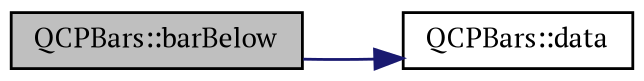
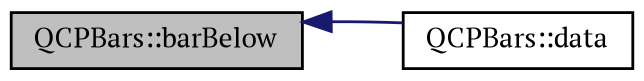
(339, 59) -> (367, 22)
